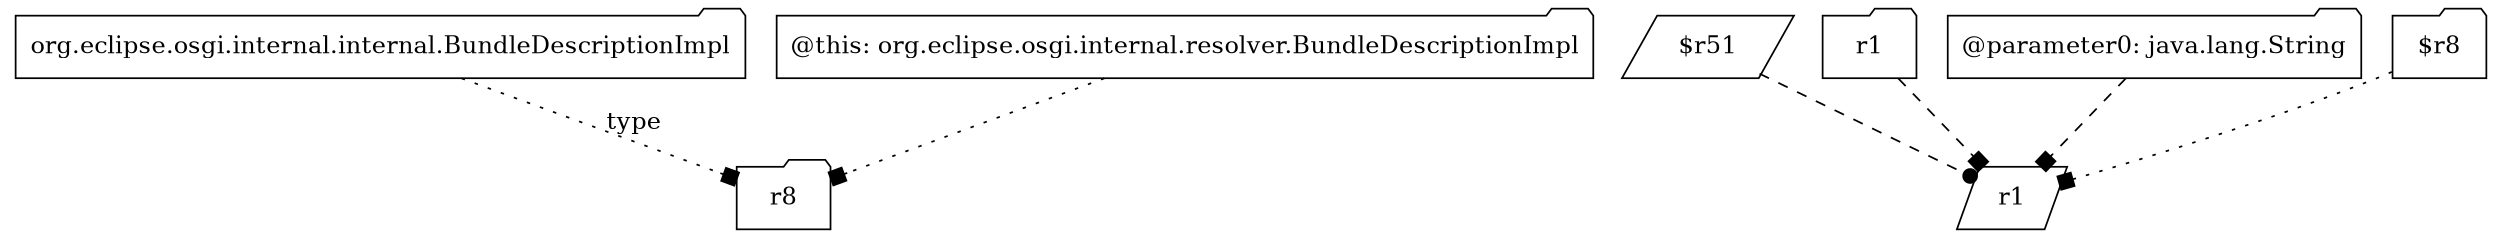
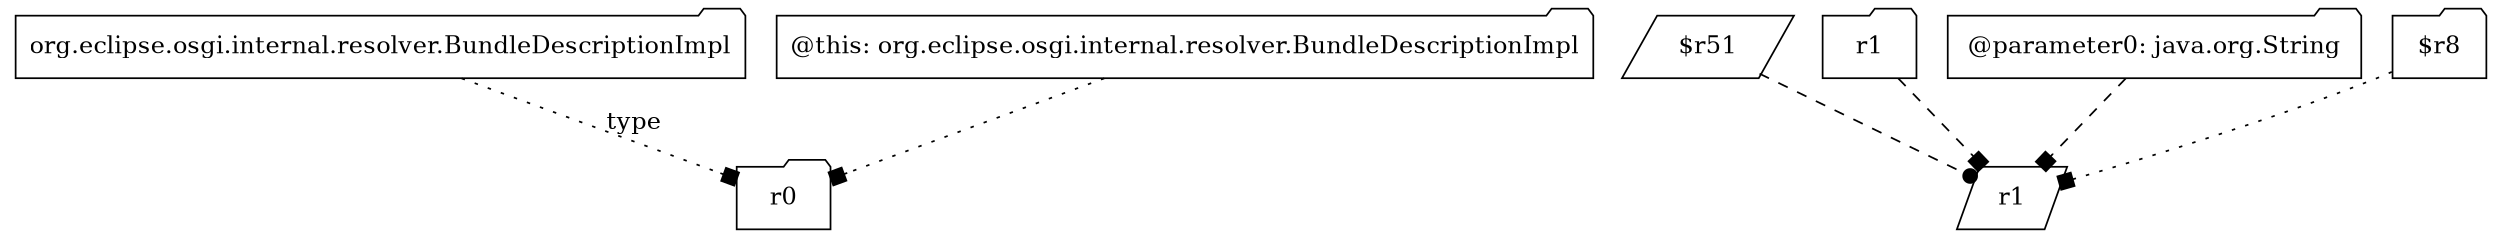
(381, 47) -> (381, 47)
(2154, 47) -> (2154, 47)
(784, 198) -> (784, 198)
